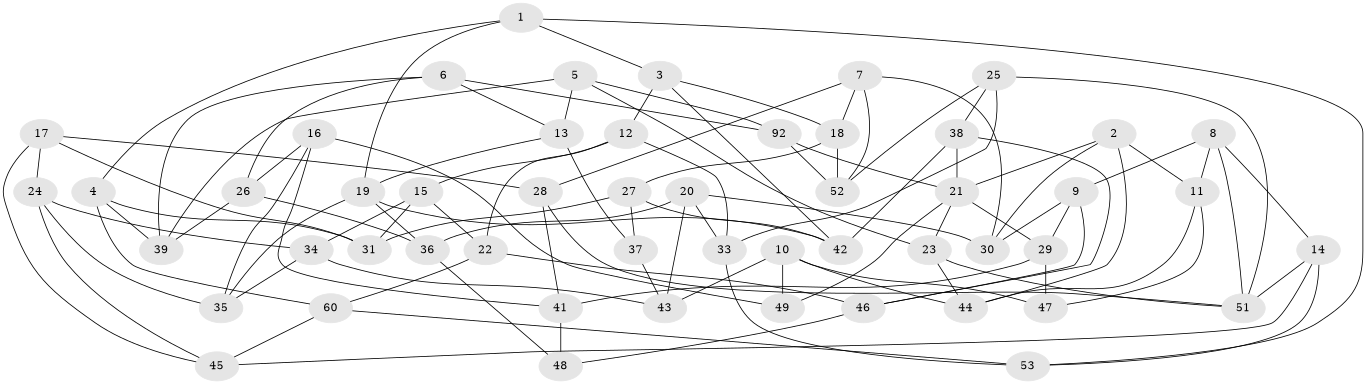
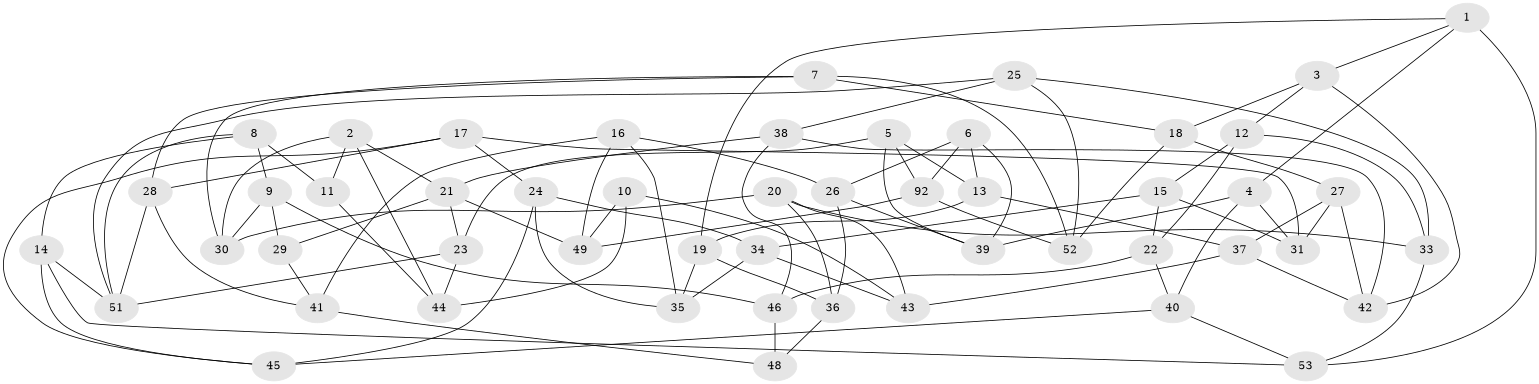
(873, 170) -> (737, 226)
(647, 218) -> (1302, 280)
(331, 308) -> (1173, 308)
(1046, 308) -> none
